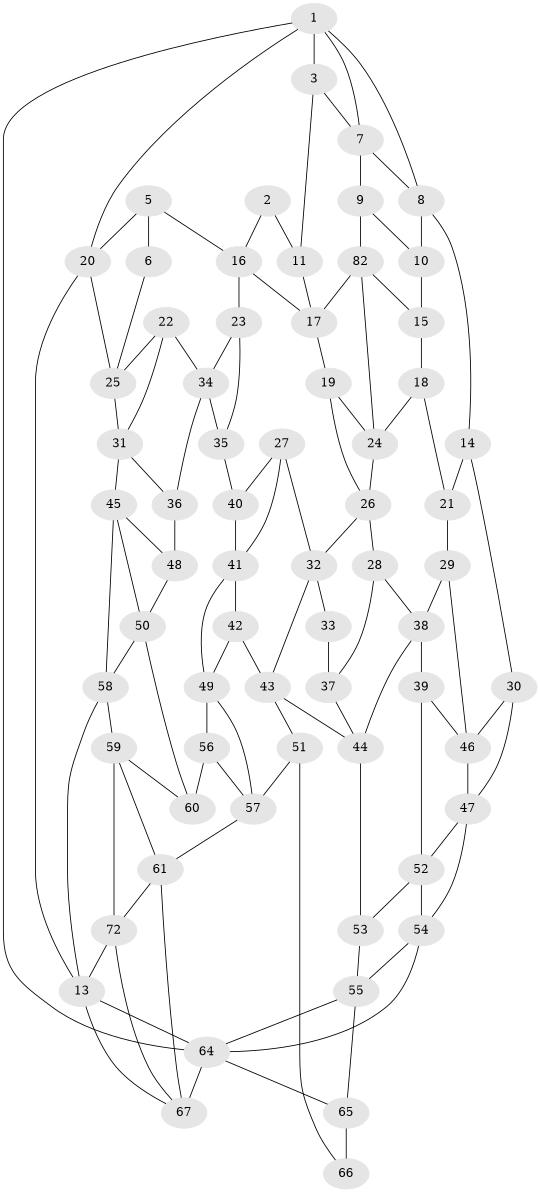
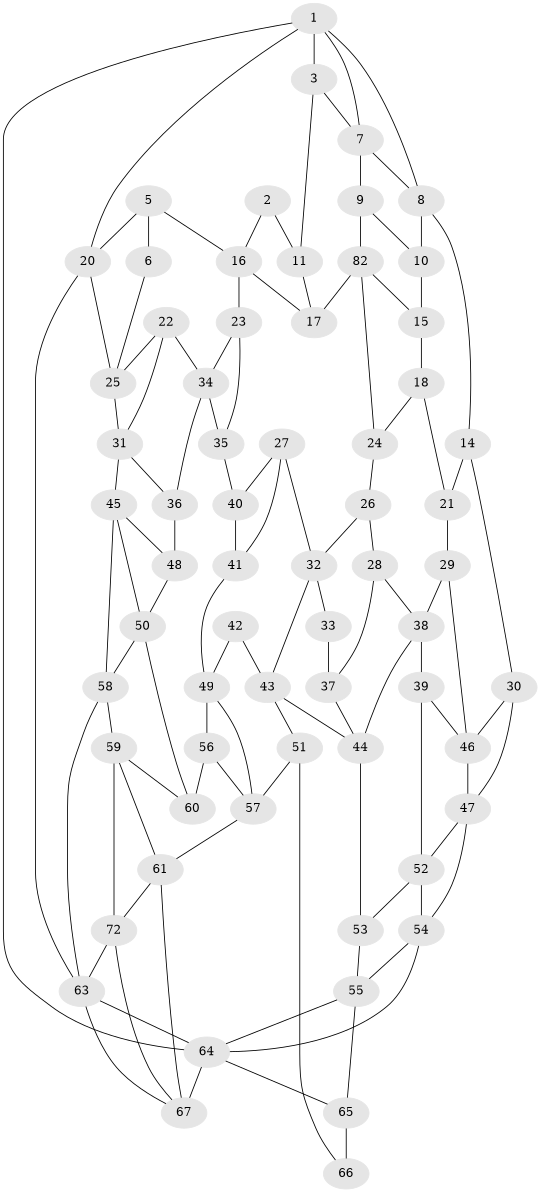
(328, 383) -> none
(236, 596) -> none
(82, 991) -> (82, 991)
